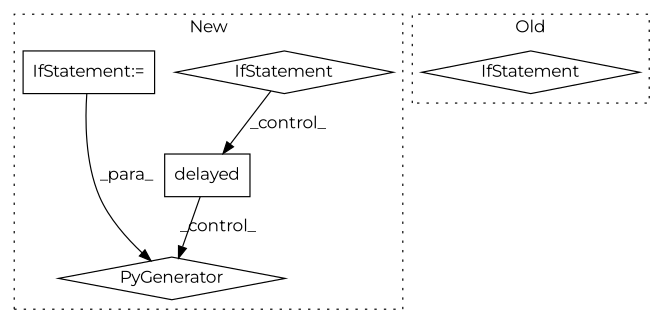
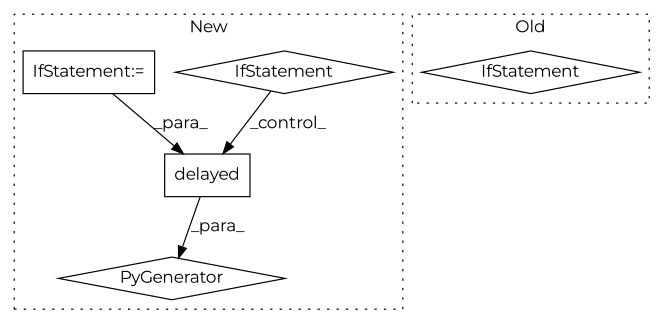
(94, 181) -> (144, 120)
(218, 227) -> (218, 227)
